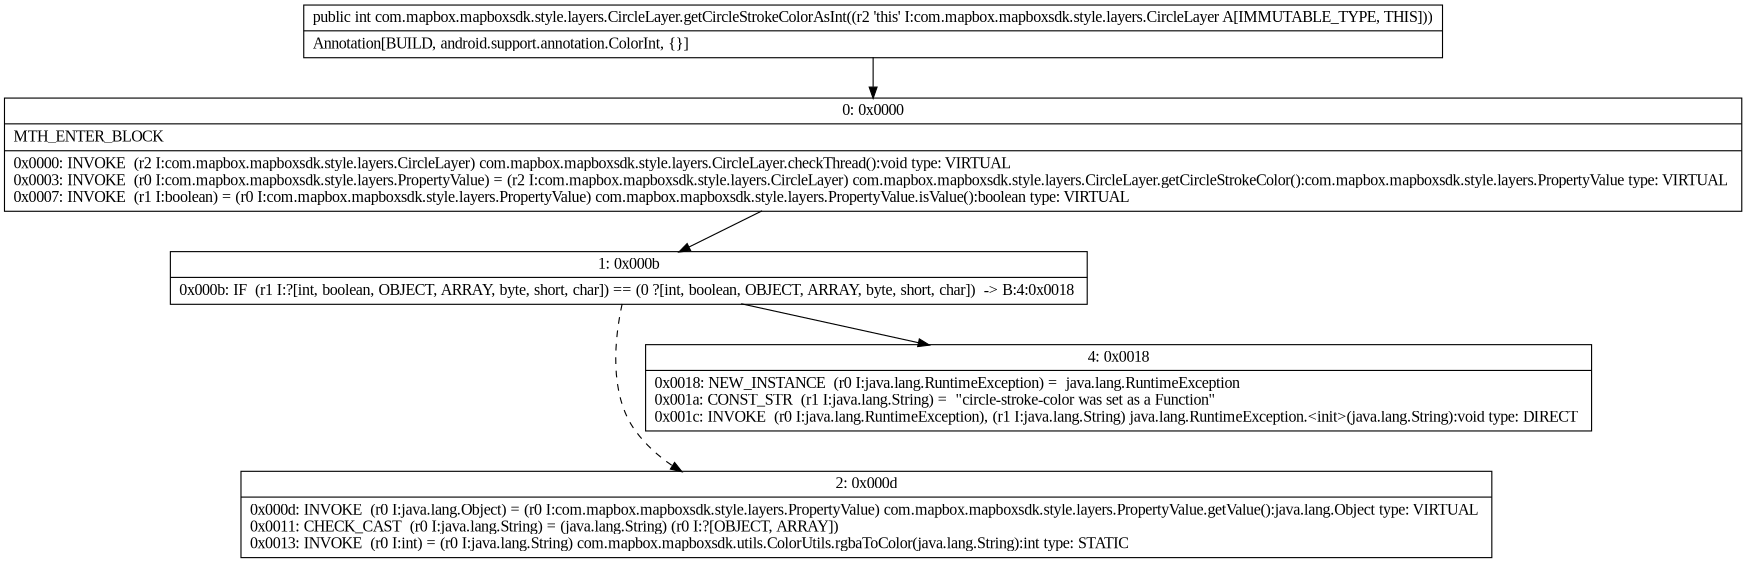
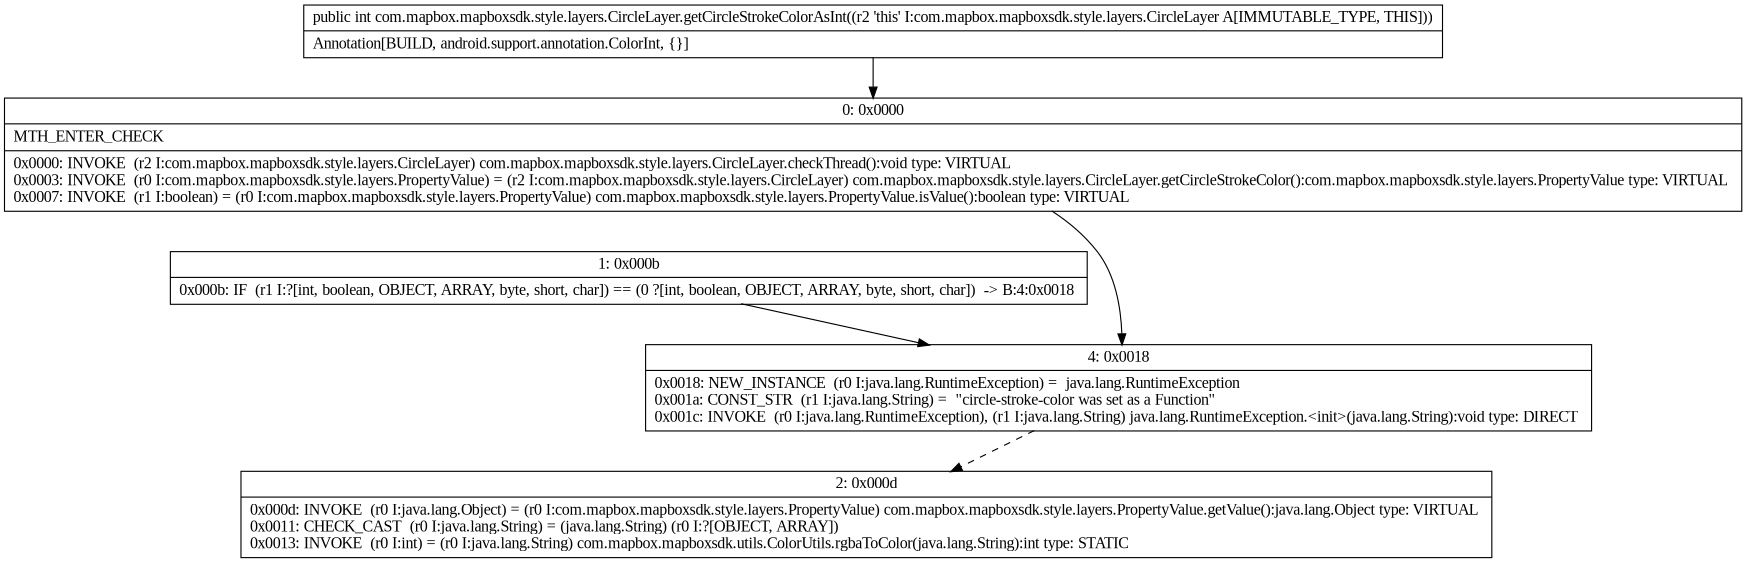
(89, 137) -> (89, 137)
(726, 229) -> (1104, 262)
(620, 394) -> (998, 449)
